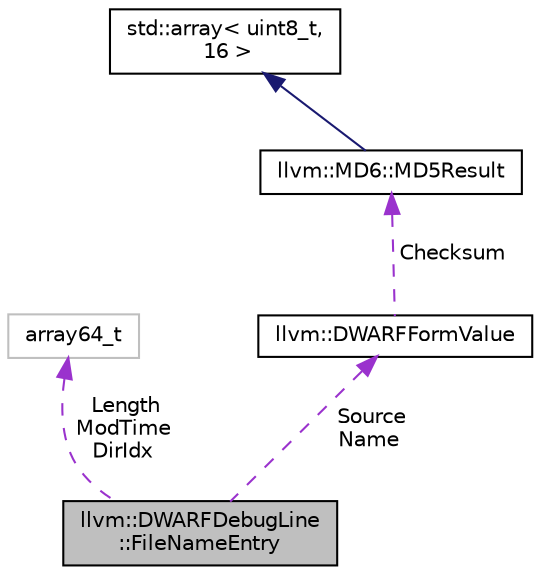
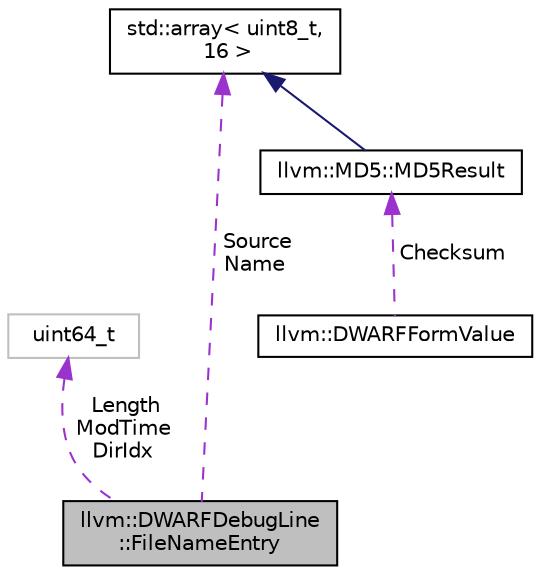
(391, 172) -> (391, 172)
(74, 336) -> (74, 336)
(296, 436) -> (212, 298)
